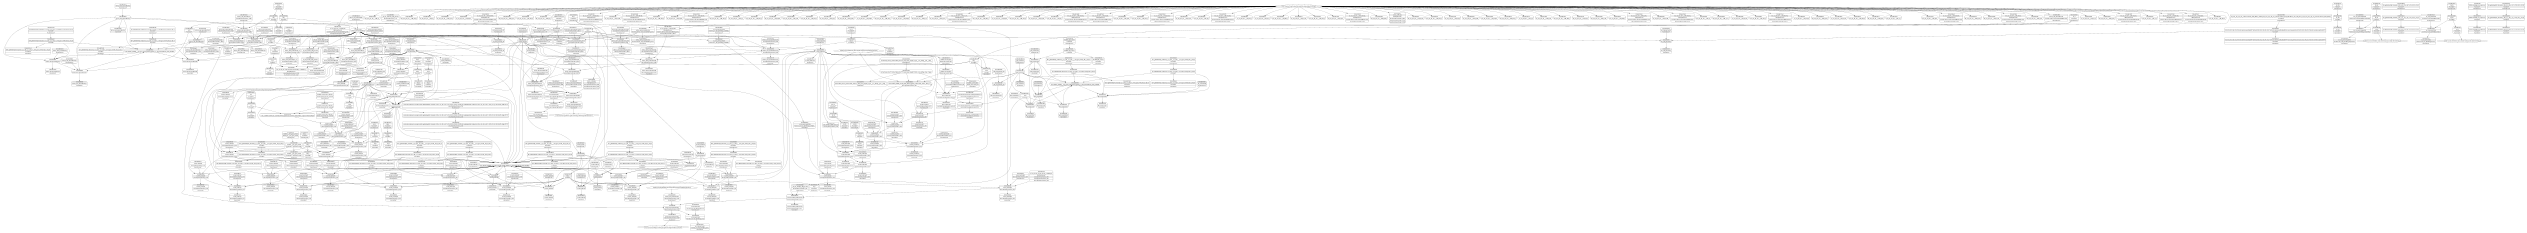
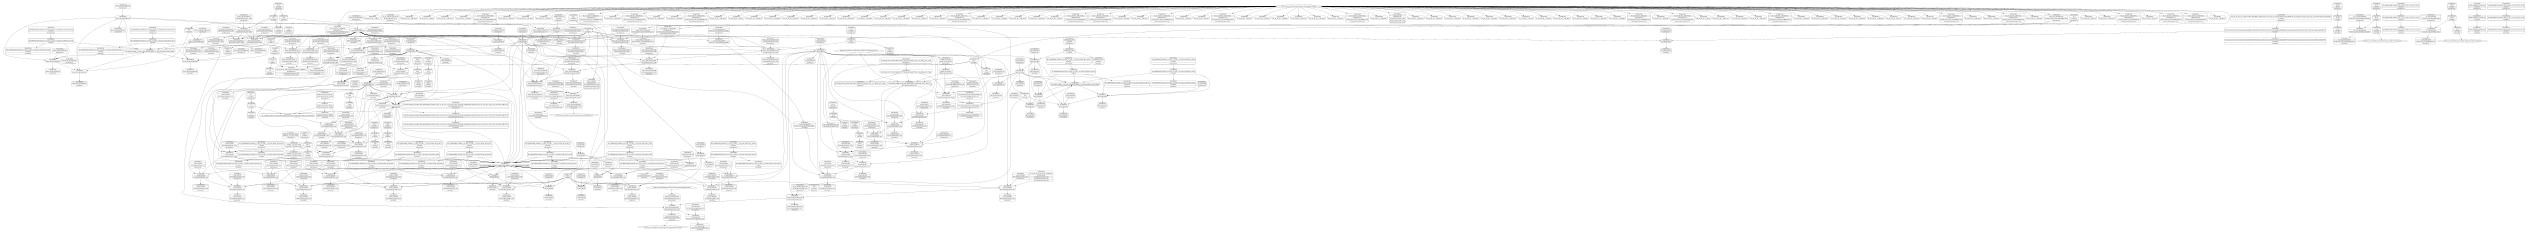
none -> (1912, 18)
none -> (1071, 95)
